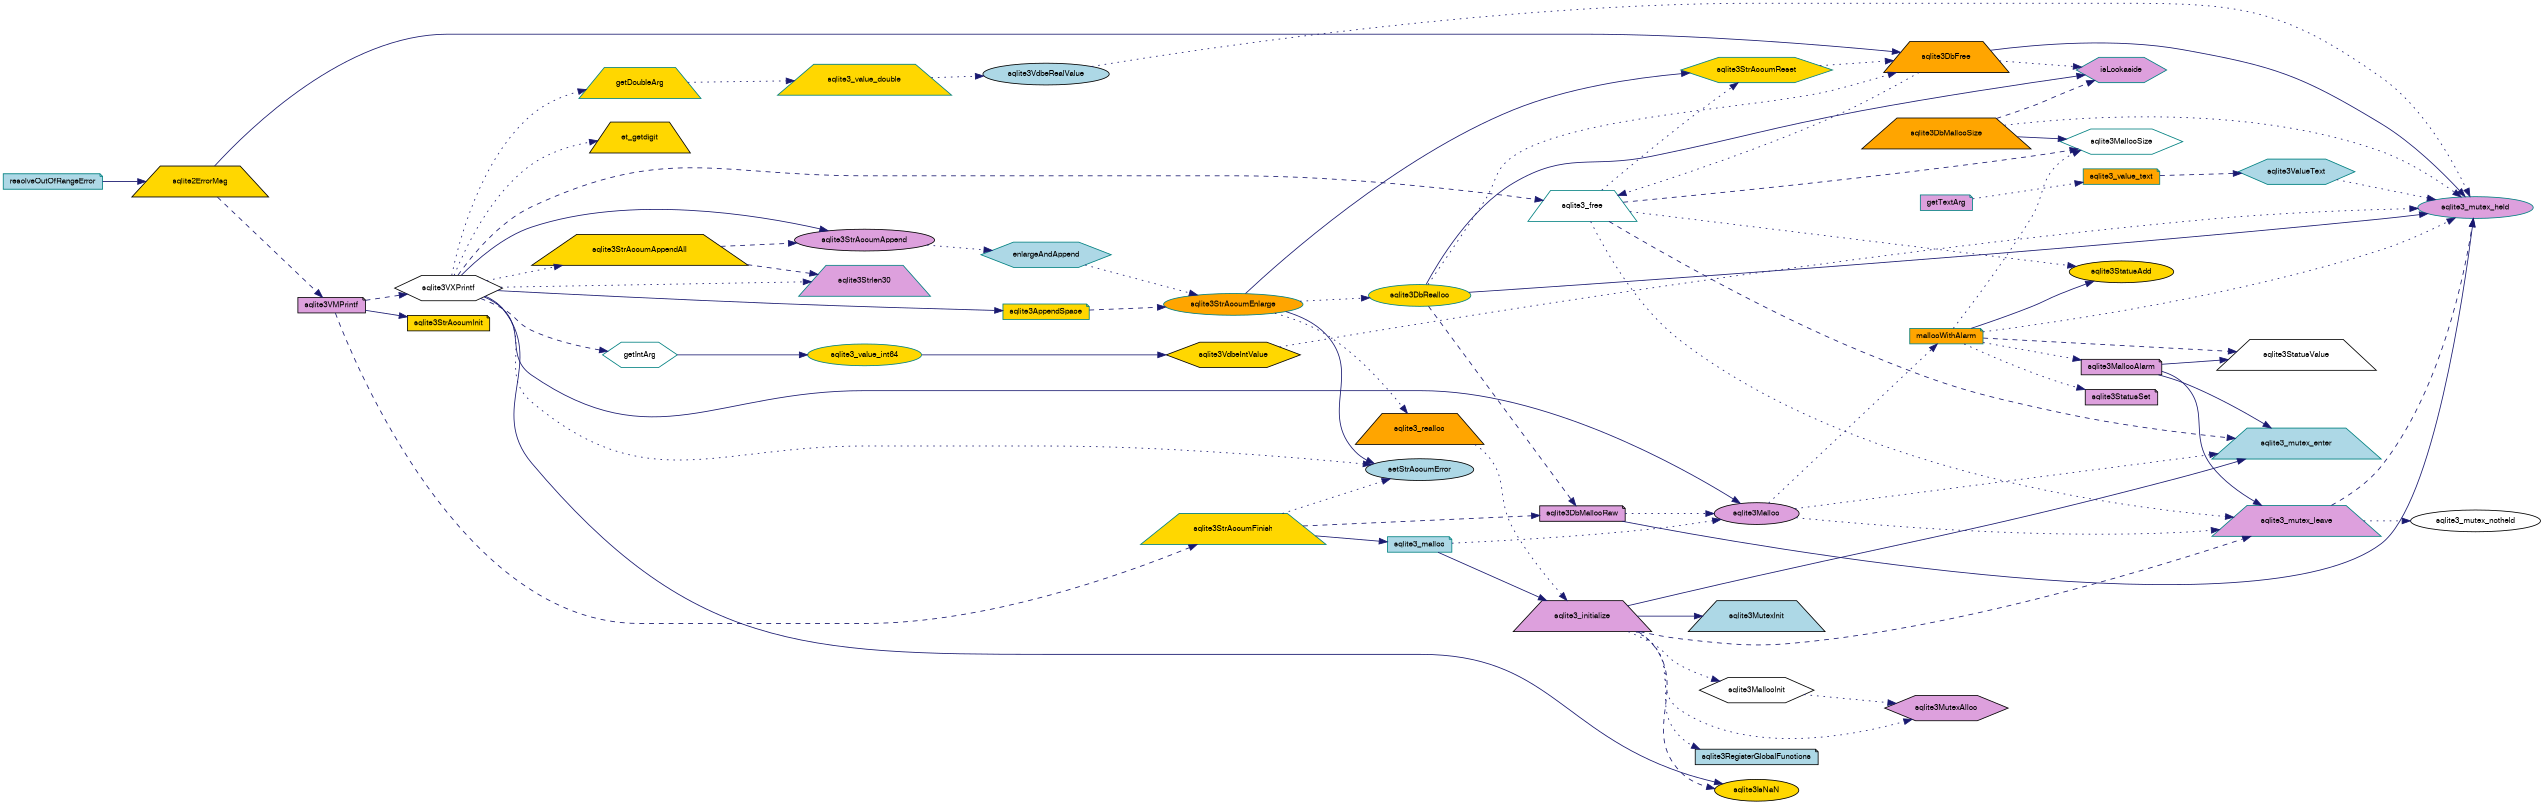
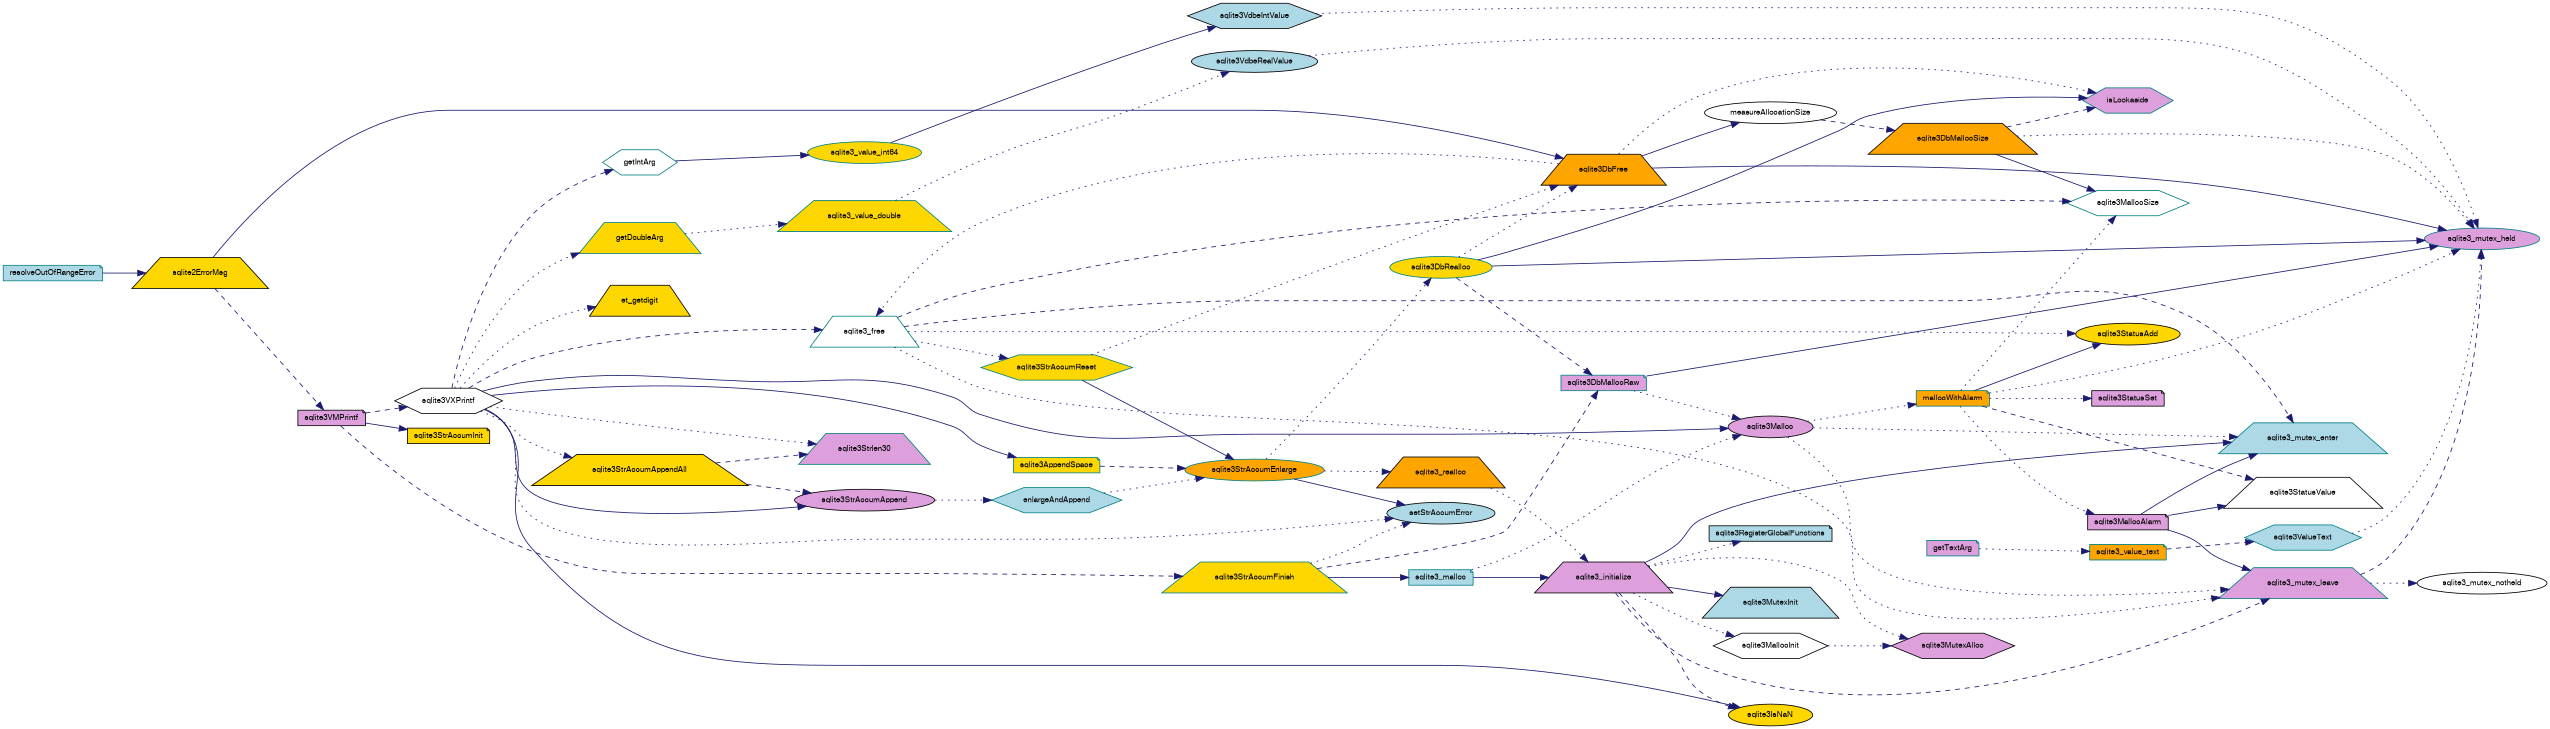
none -> (1771, 113)
(1444, 144) -> (1154, 418)
(1233, 355) -> (1255, 16)
(1582, 514) -> (1604, 383)
